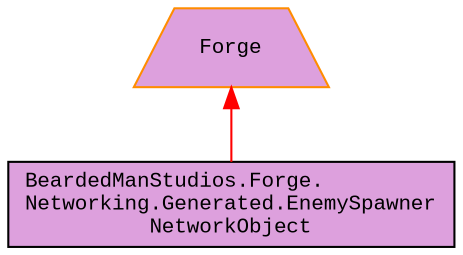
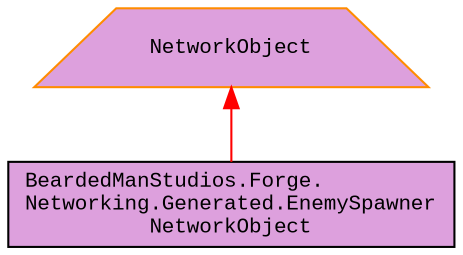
(231, 48) -> (231, 48)
